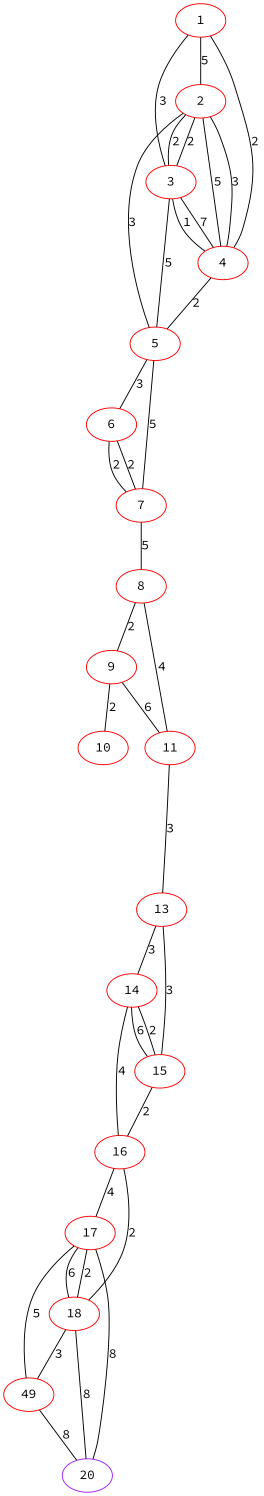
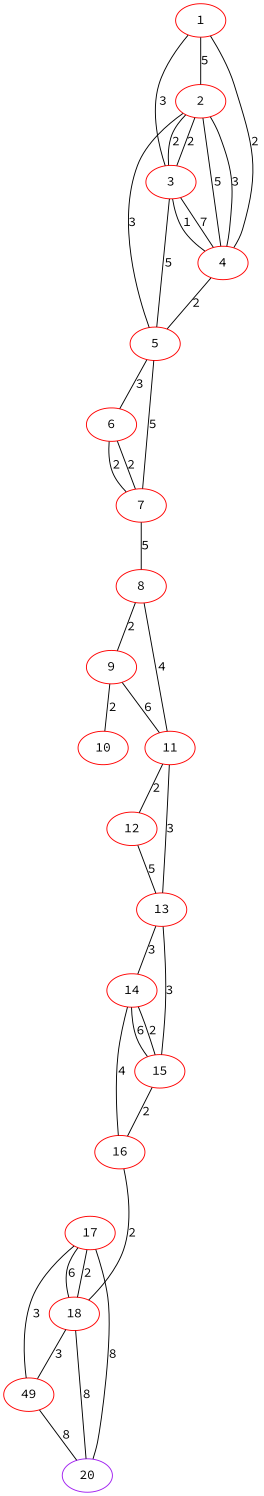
none -> (132, 829)
(105, 1193) -> none
(37, 1314) -> (37, 1314)
